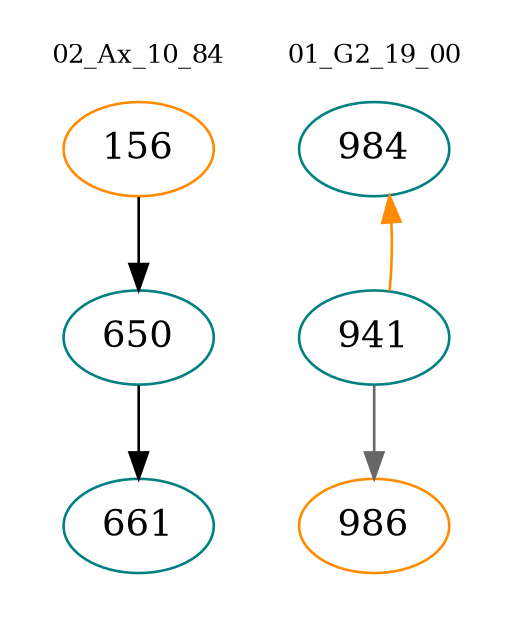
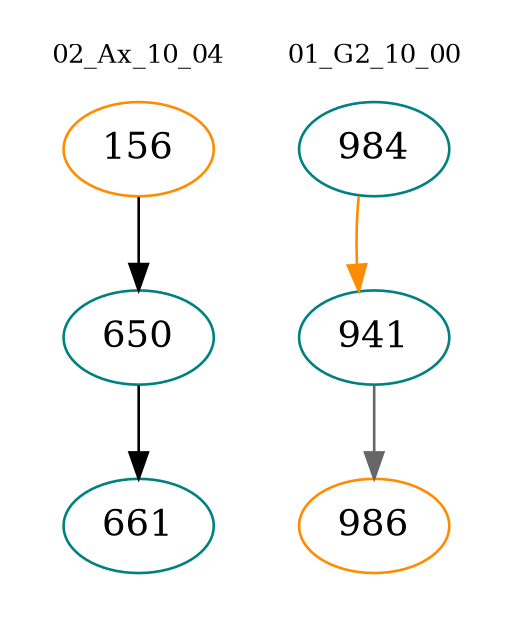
(139, 56) -> (139, 56)
(375, 56) -> (375, 56)
(392, 257) -> (357, 230)
